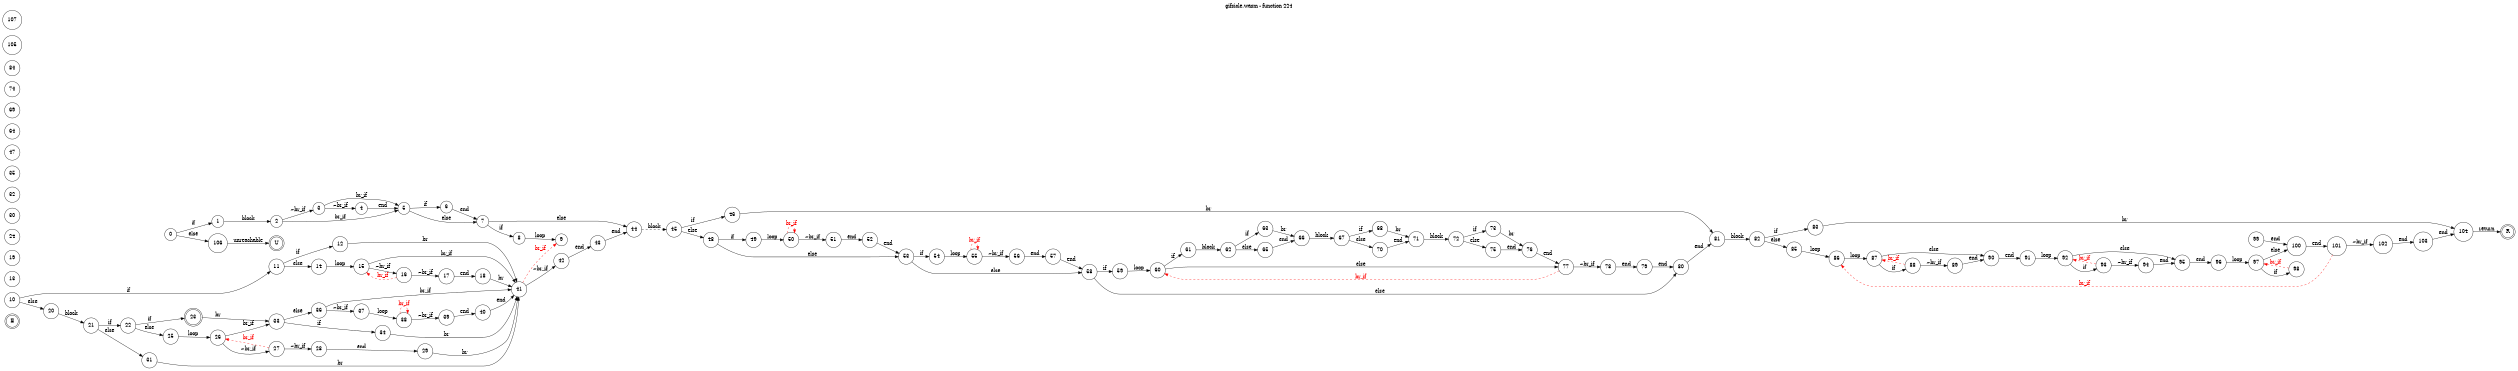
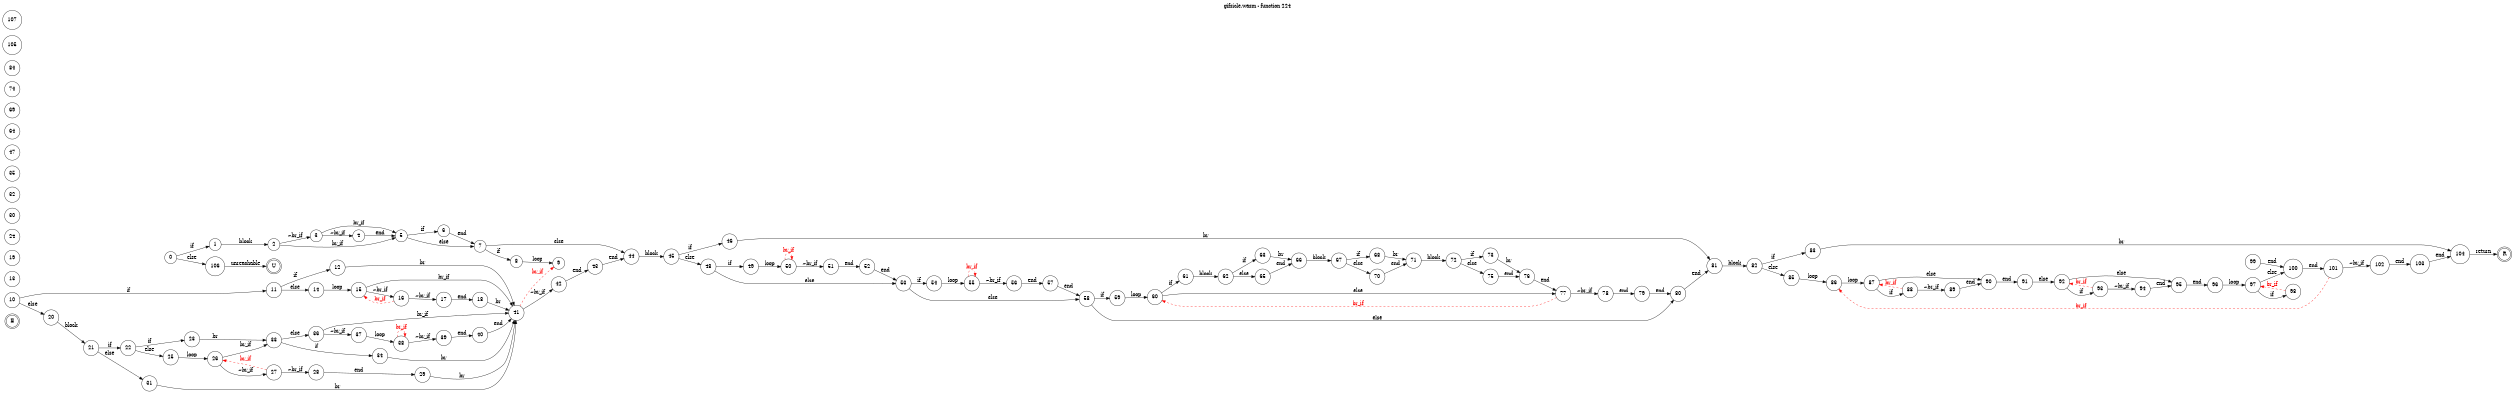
(652, 229) -> (650, 257)
(2046, 256) -> (2043, 280)
(193, 317) -> (192, 339)
